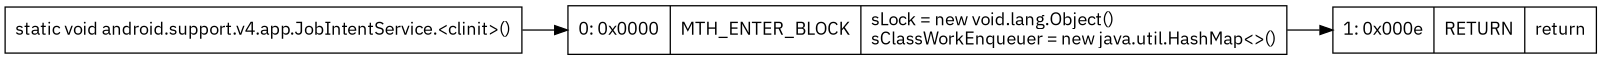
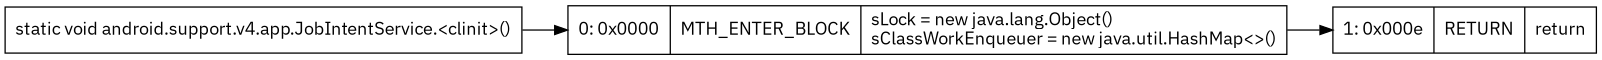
(993, 20) -> (993, 20)
